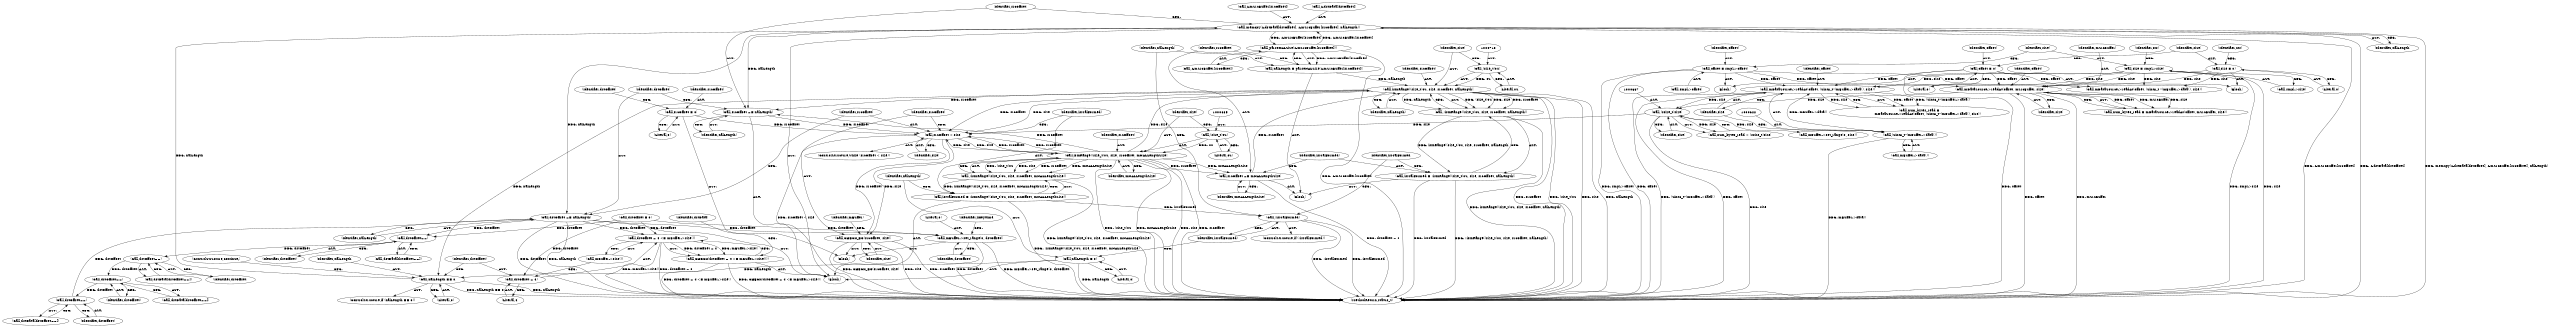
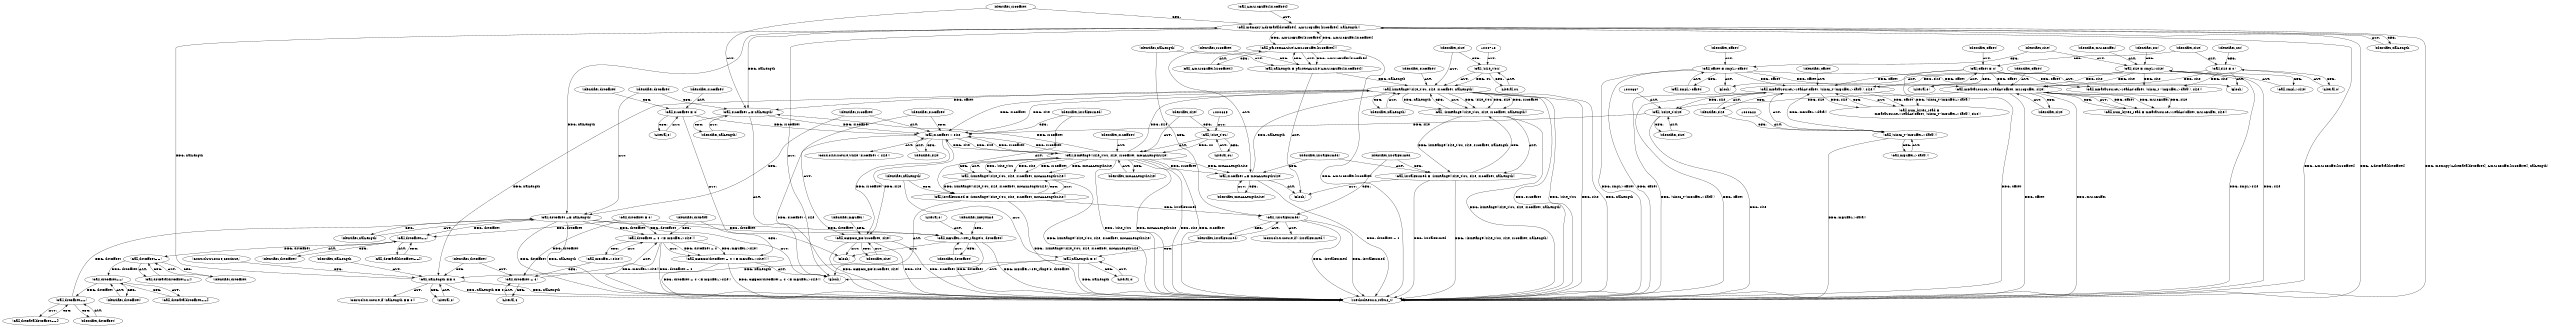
(1334, 7) -> none
none -> (1707, 79)
(2097, 80) -> (2122, 57)
(964, 100) -> (964, 100)
(1271, 135) -> (1271, 135)
(1740, 135) -> none
(1828, 135) -> none
(738, 243) -> (680, 228)
